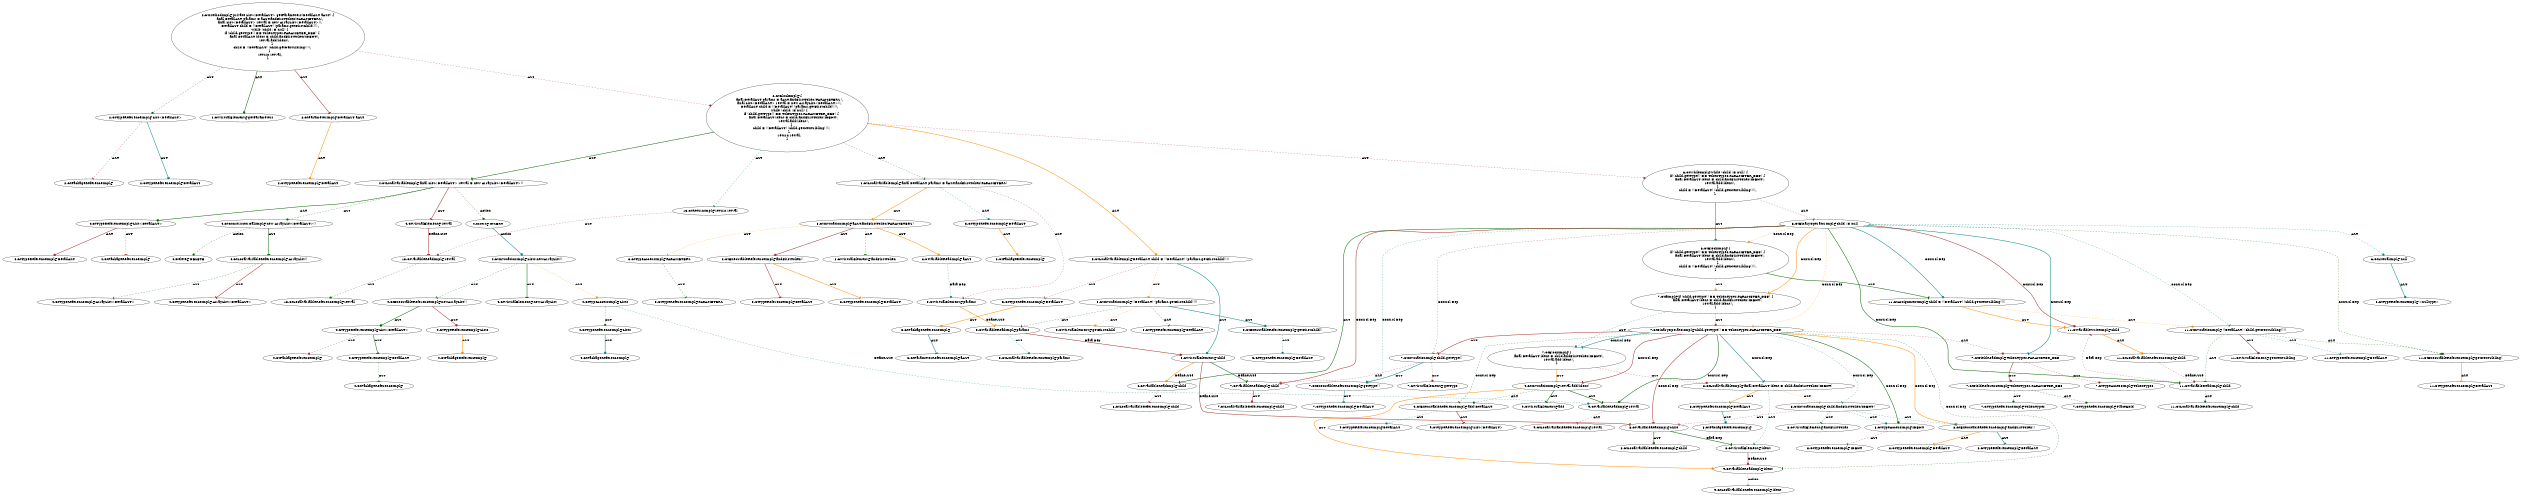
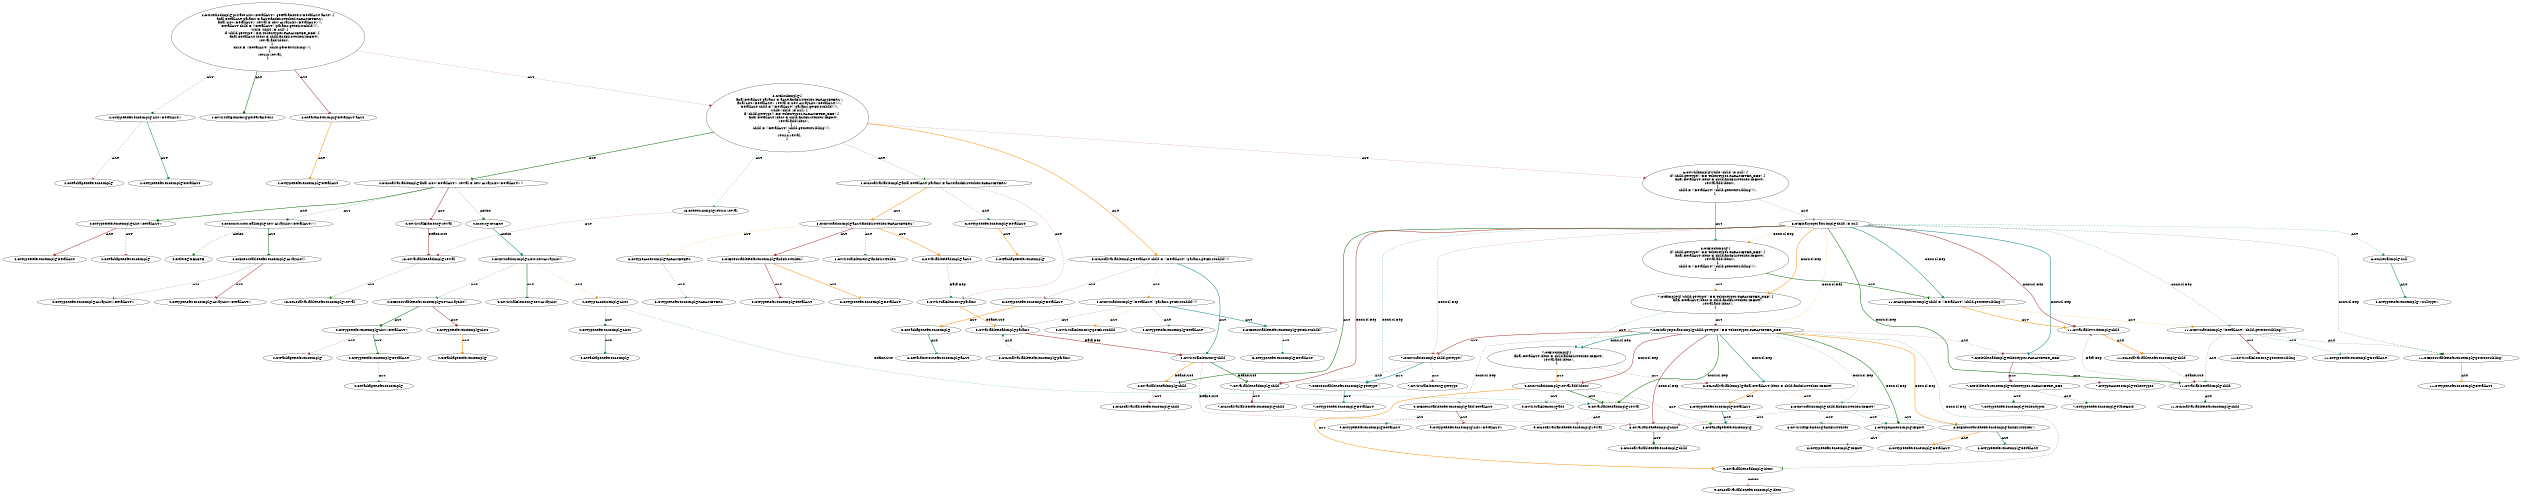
(269, 259) -> (269, 259)
(1018, 343) -> (1010, 347)
(1506, 396) -> (1650, 402)
(1550, 396) -> (1550, 396)
(1391, 419) -> (1391, 419)
(1904, 419) -> (1904, 419)
(1748, 448) -> none
